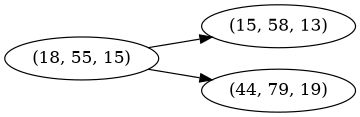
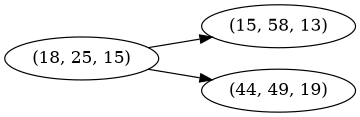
(82, 58) -> (82, 58)
(279, 91) -> (279, 91)
